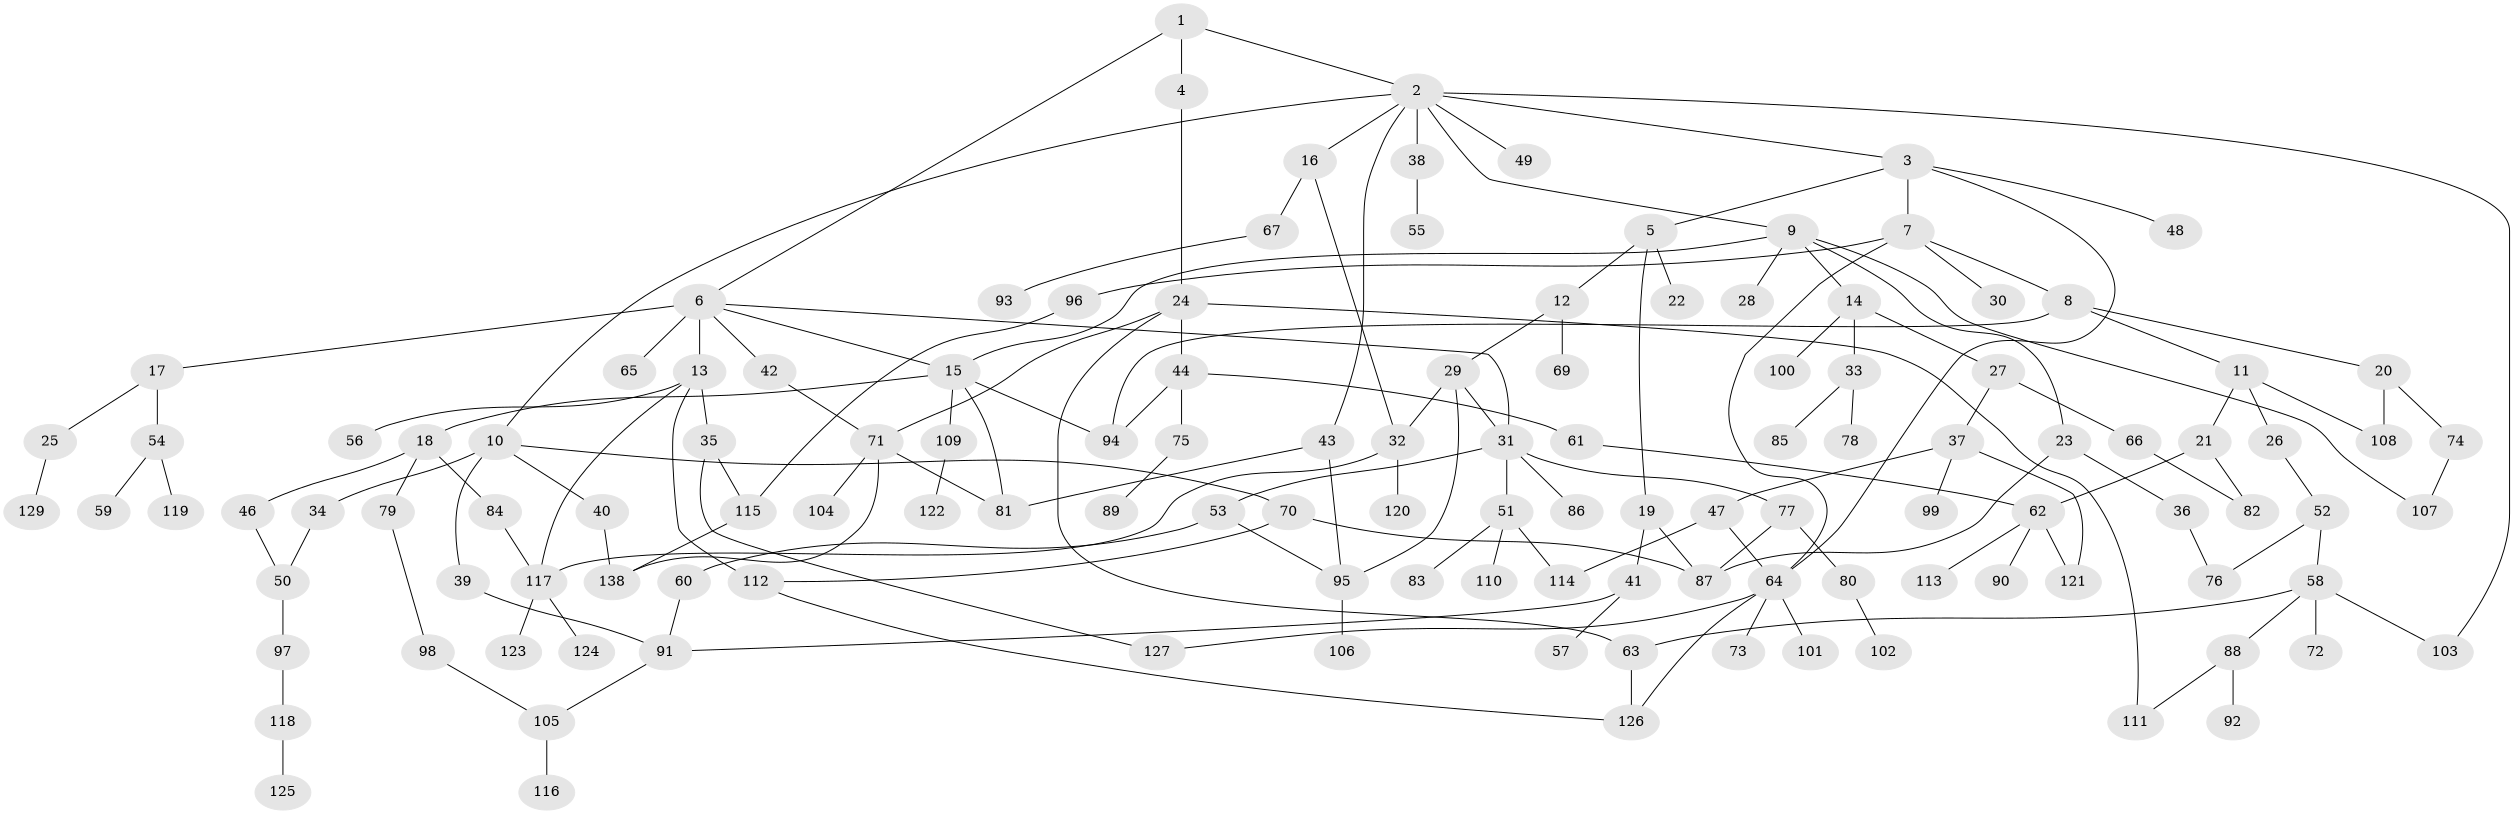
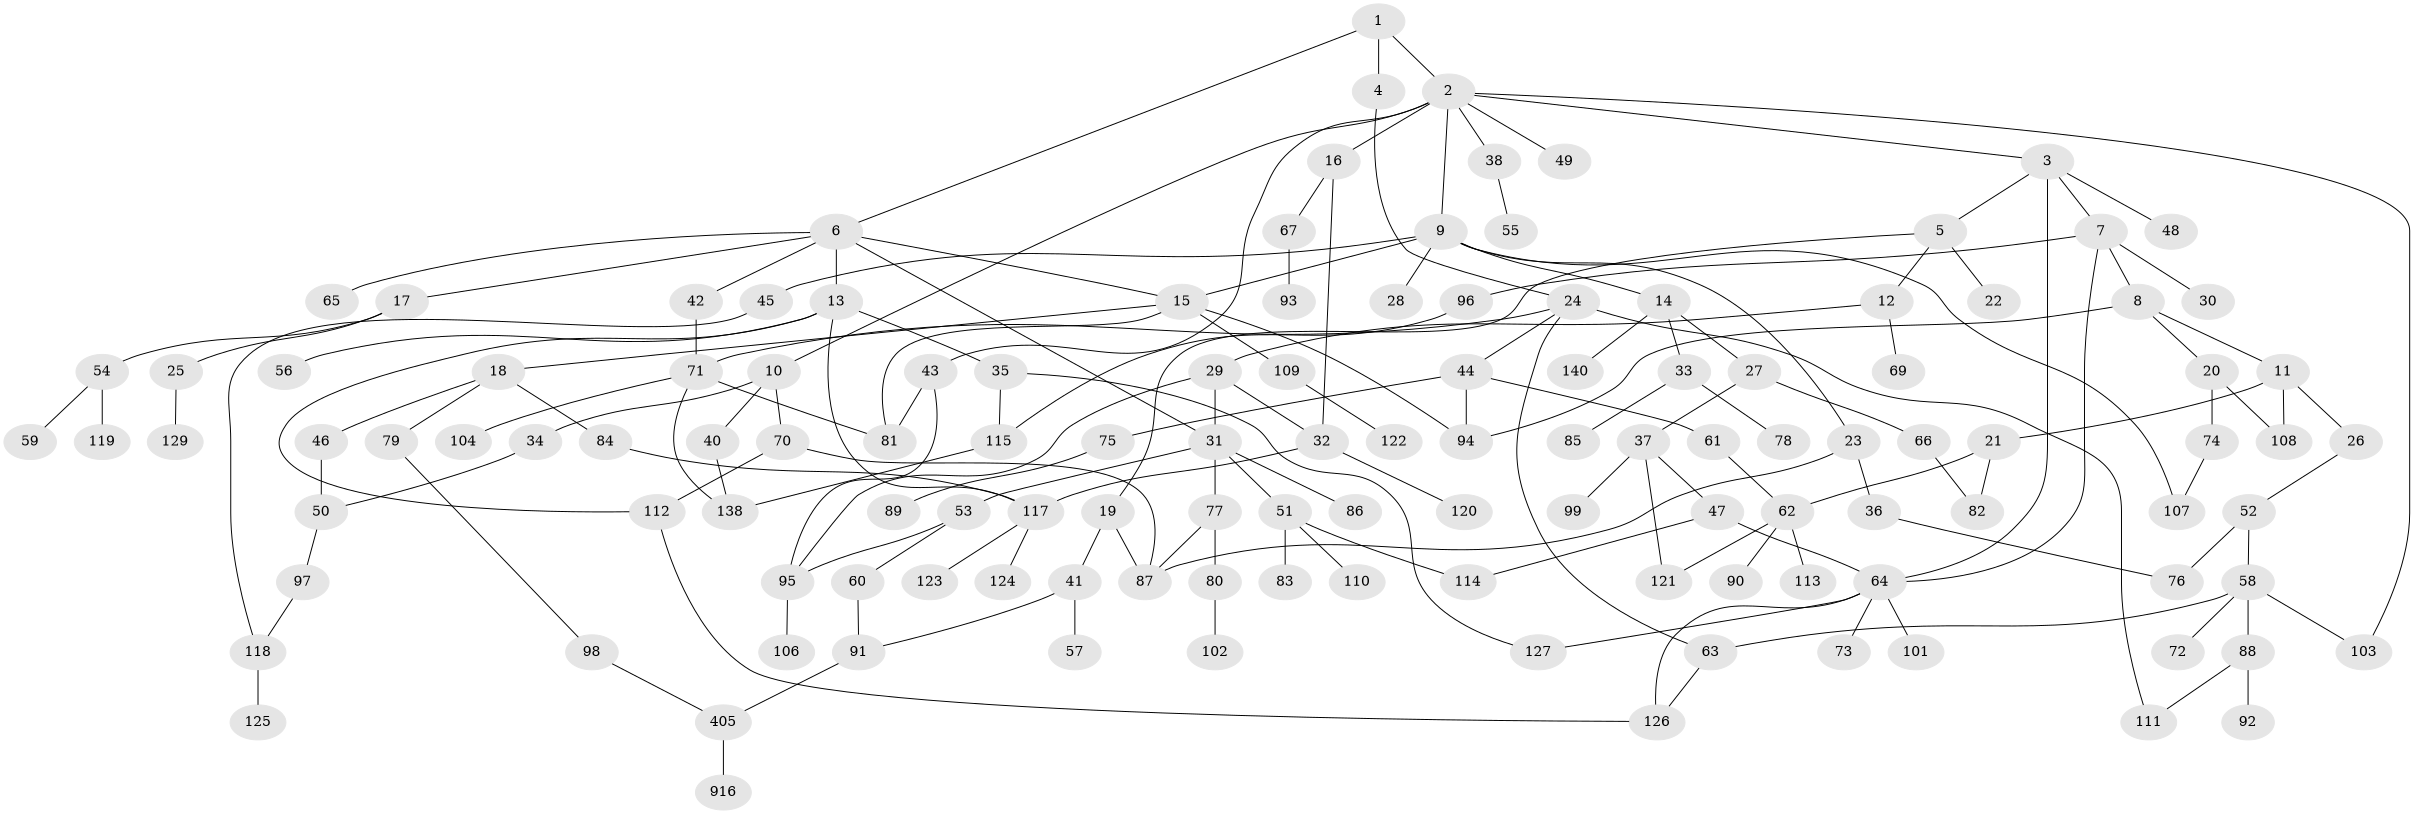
none -> (766, 302)
(1782, 372) -> (1575, 372)
(463, 582) -> none
(547, 722) -> (723, 722)
(547, 793) -> (723, 793)
